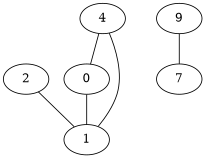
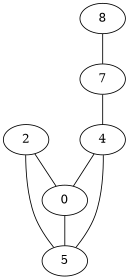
(179, 19) -> (103, 19)
none -> (103, 110)
(87, 140) -> (65, 261)
none -> (45, 170)
